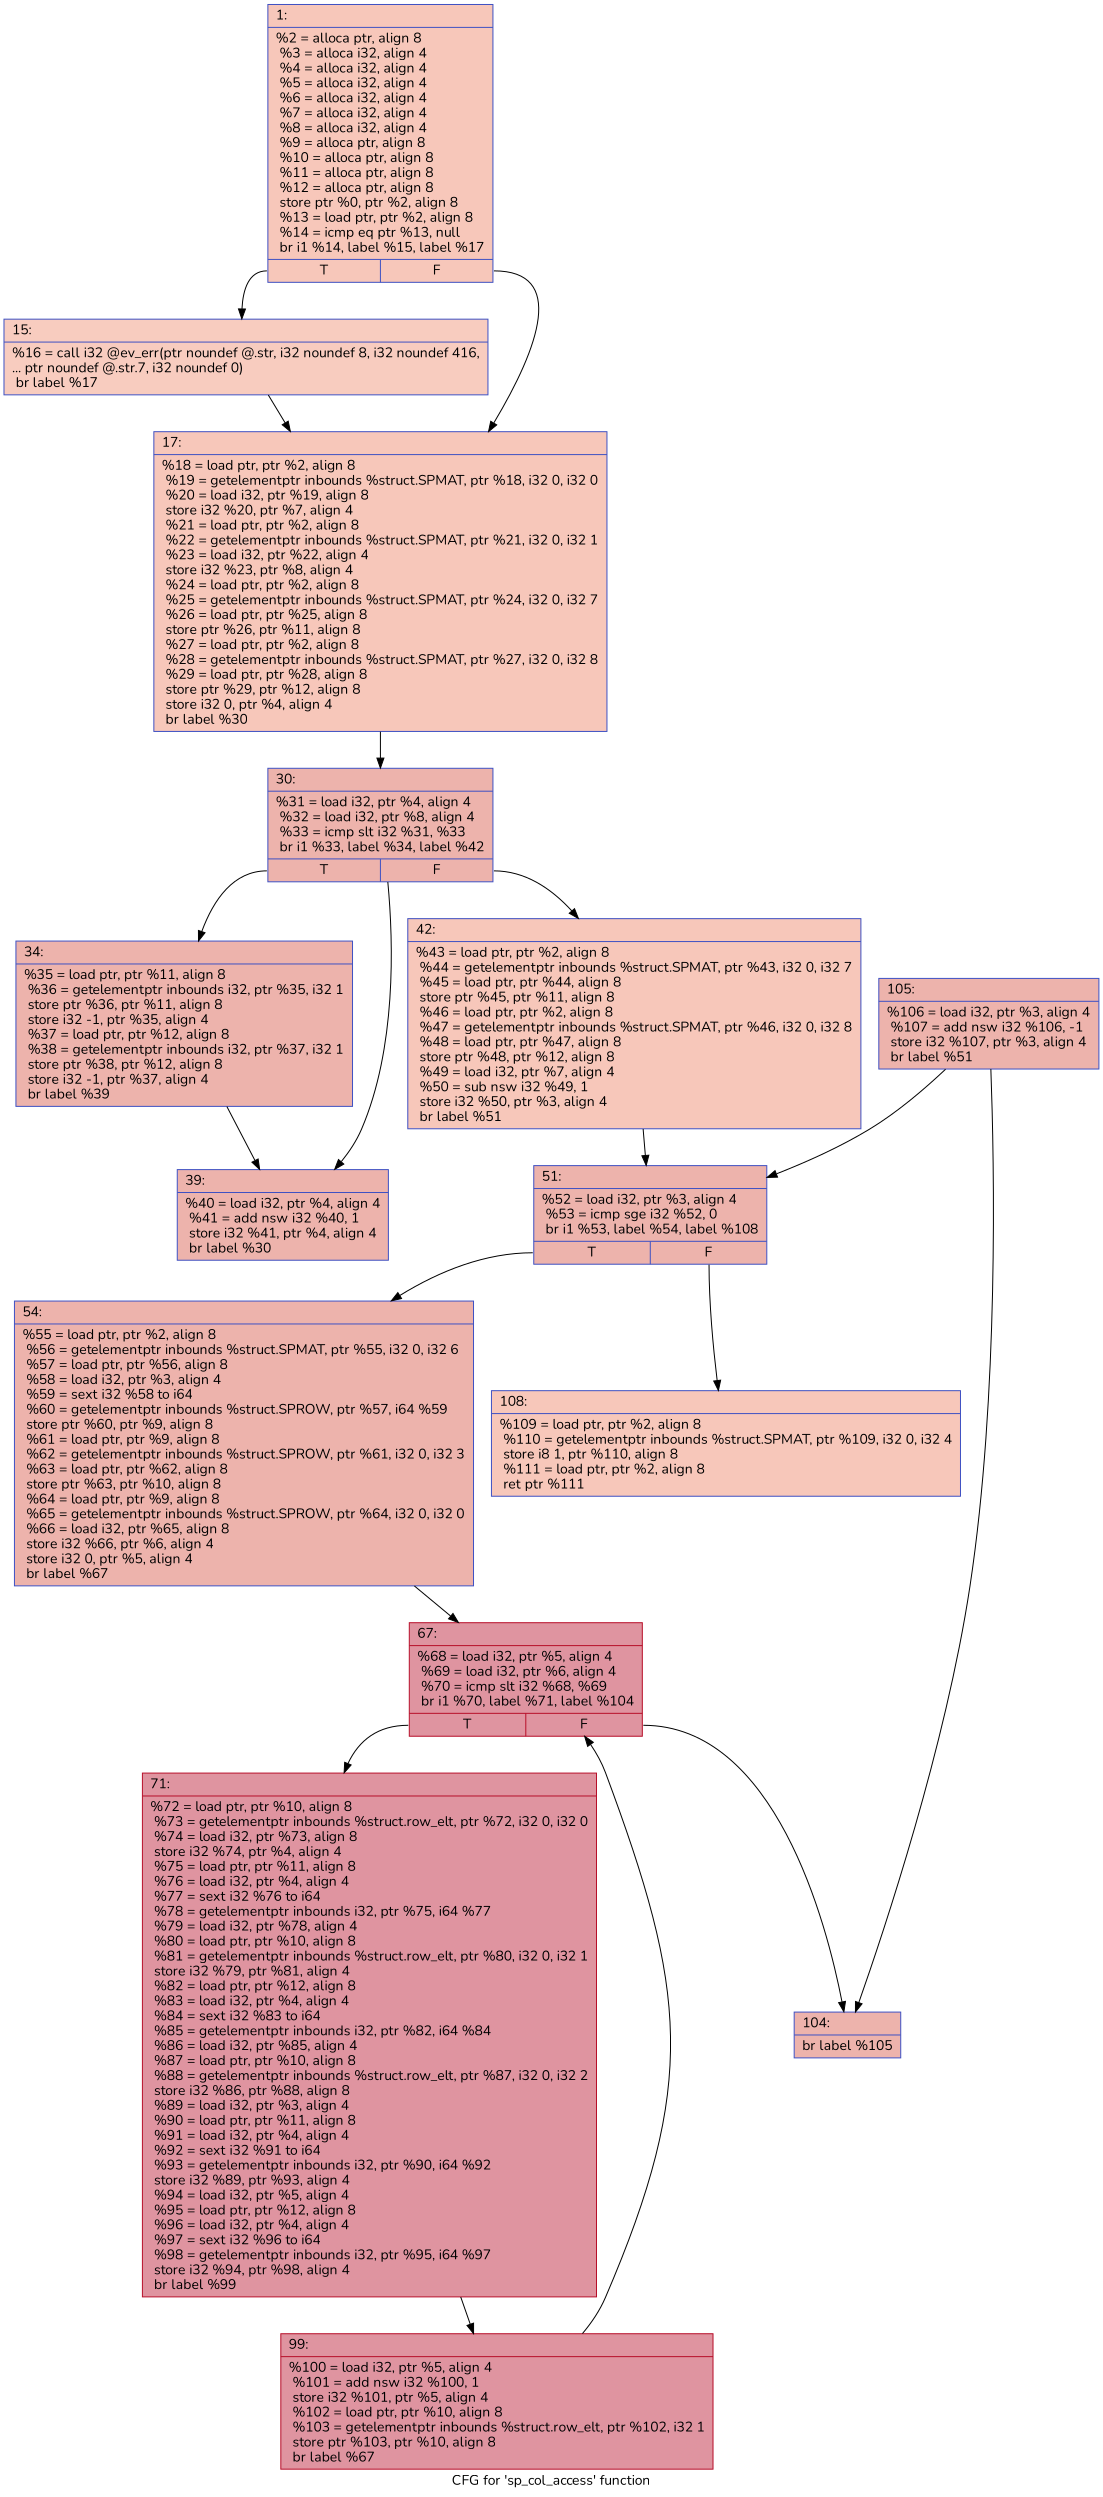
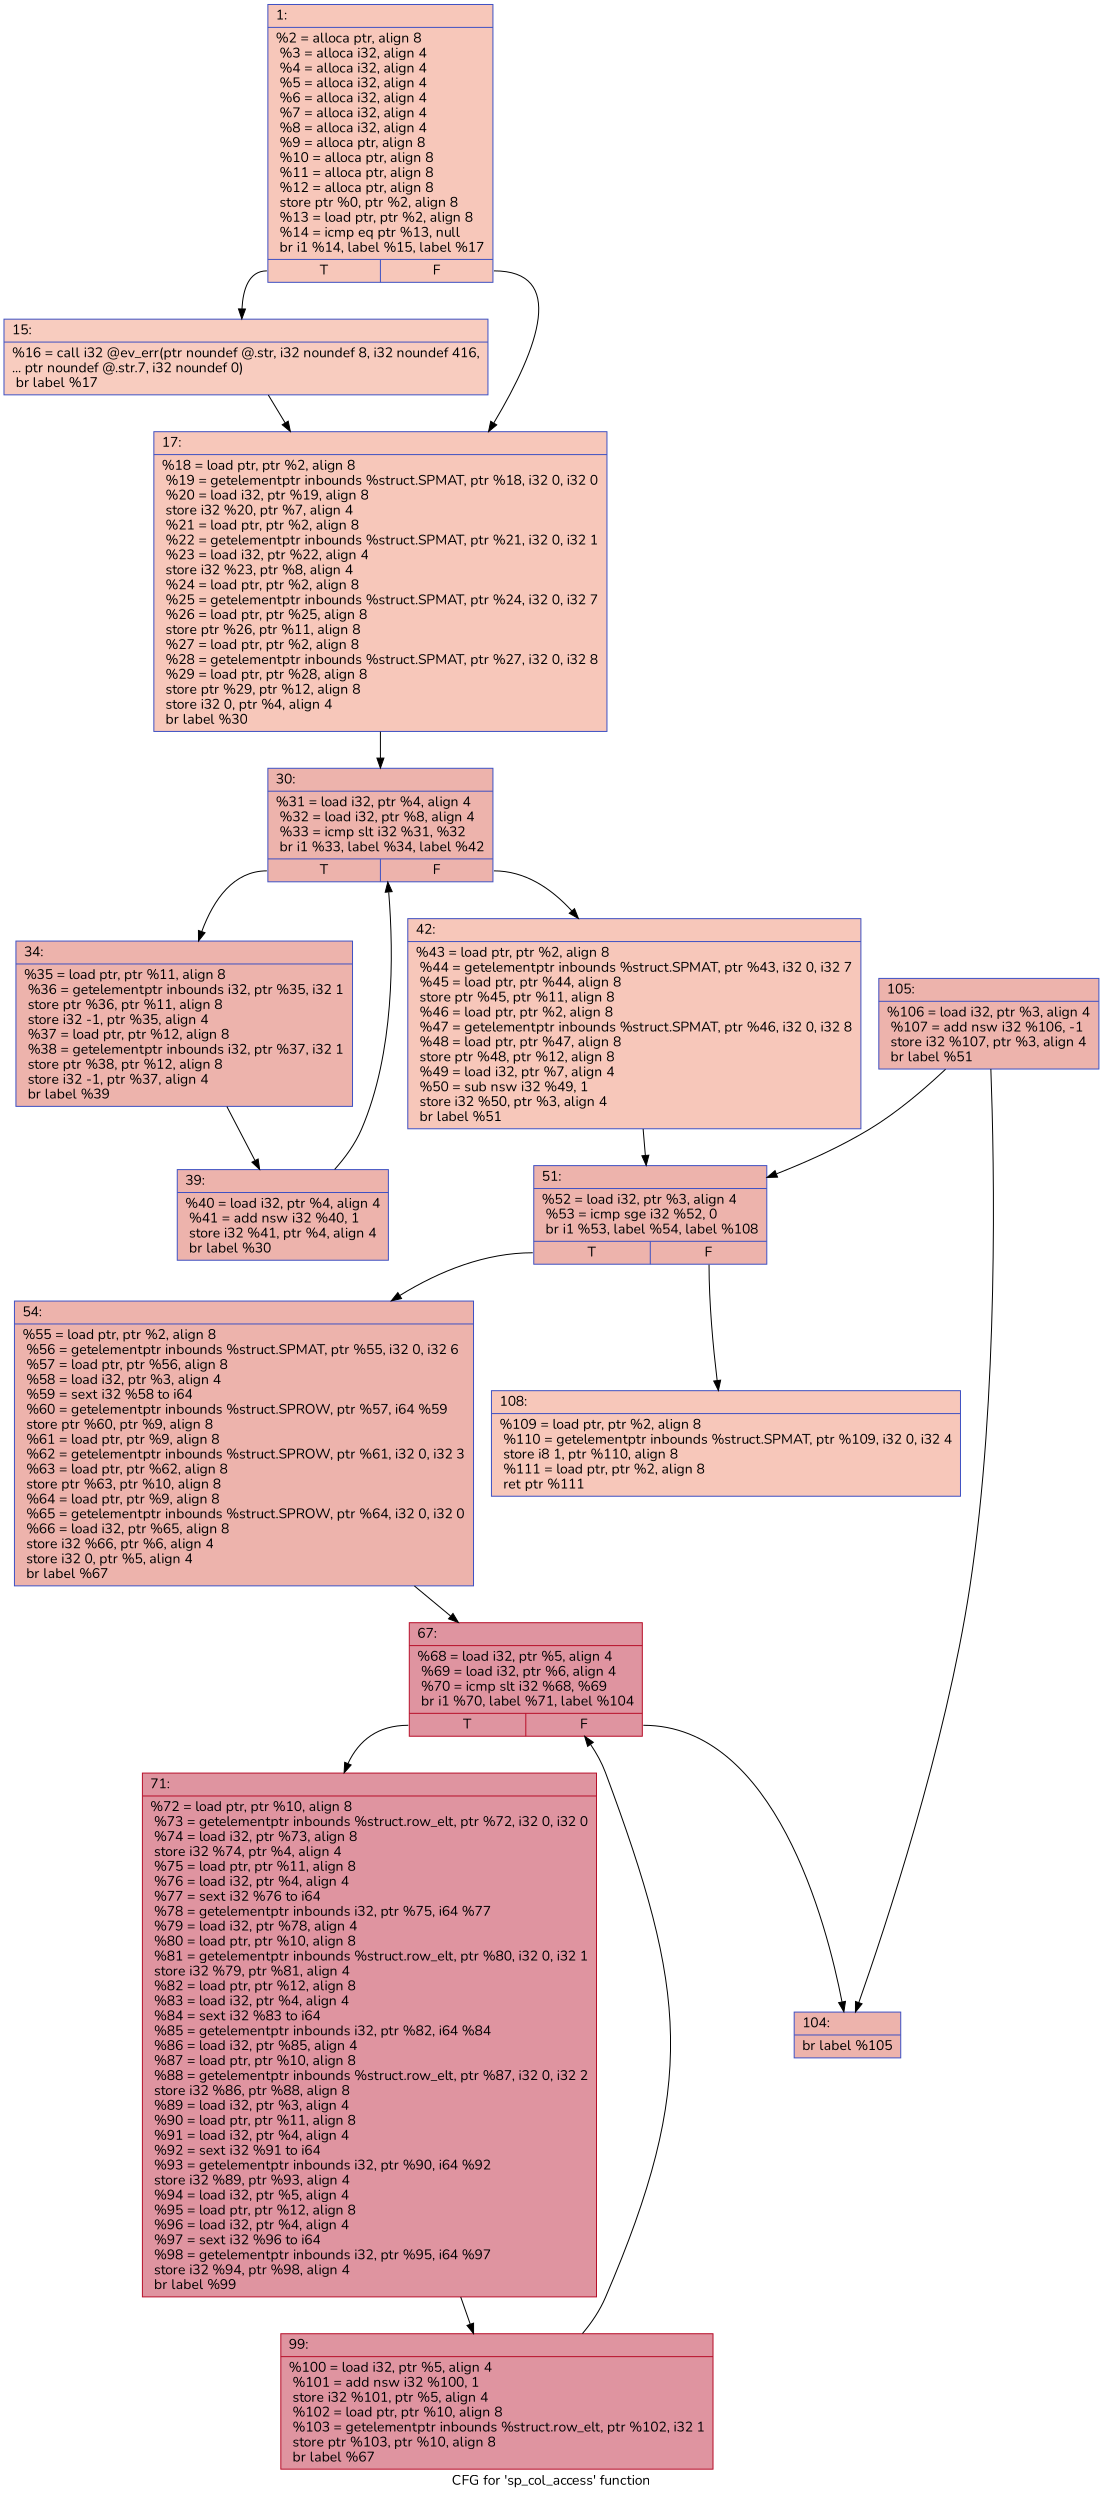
(371, 832) -> (371, 832)
(387, 1026) -> (386, 1037)
